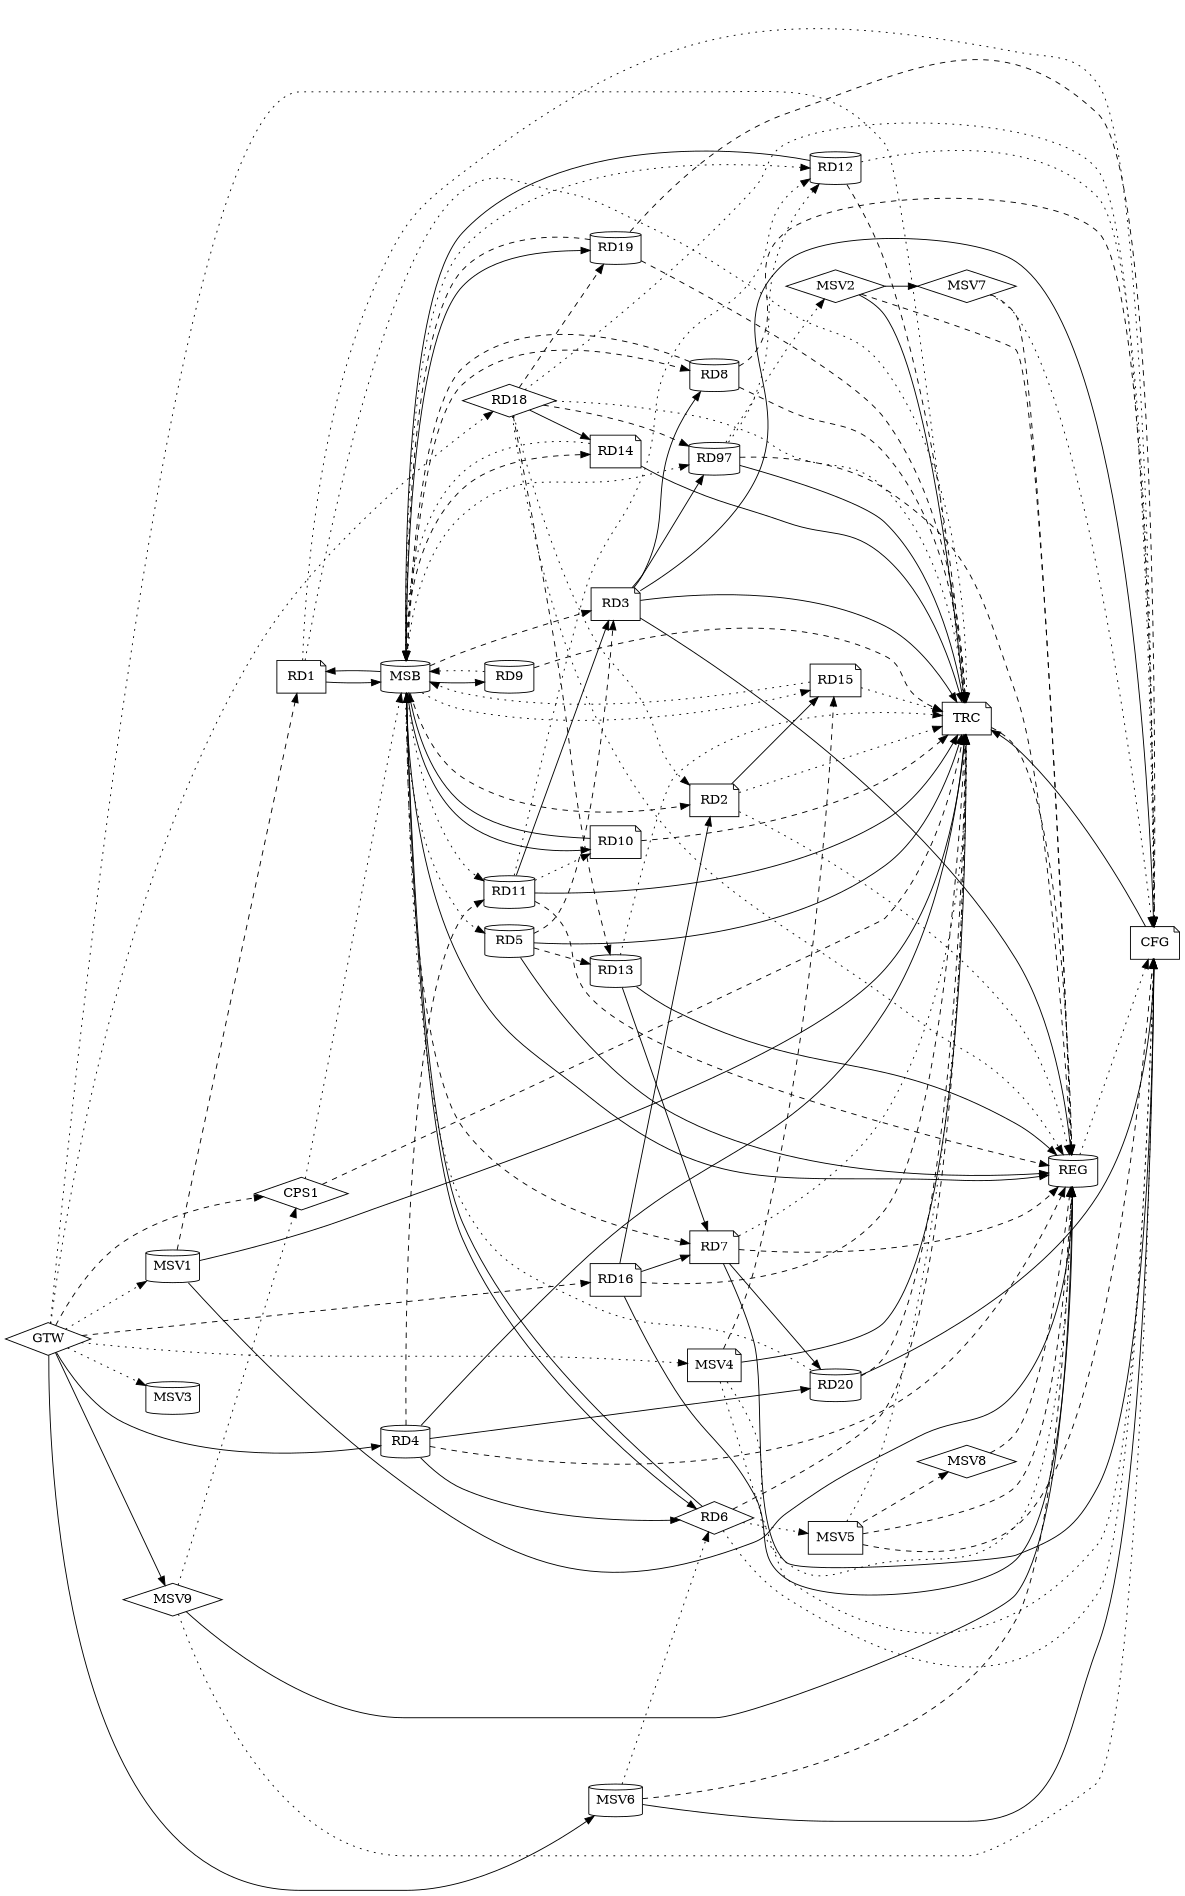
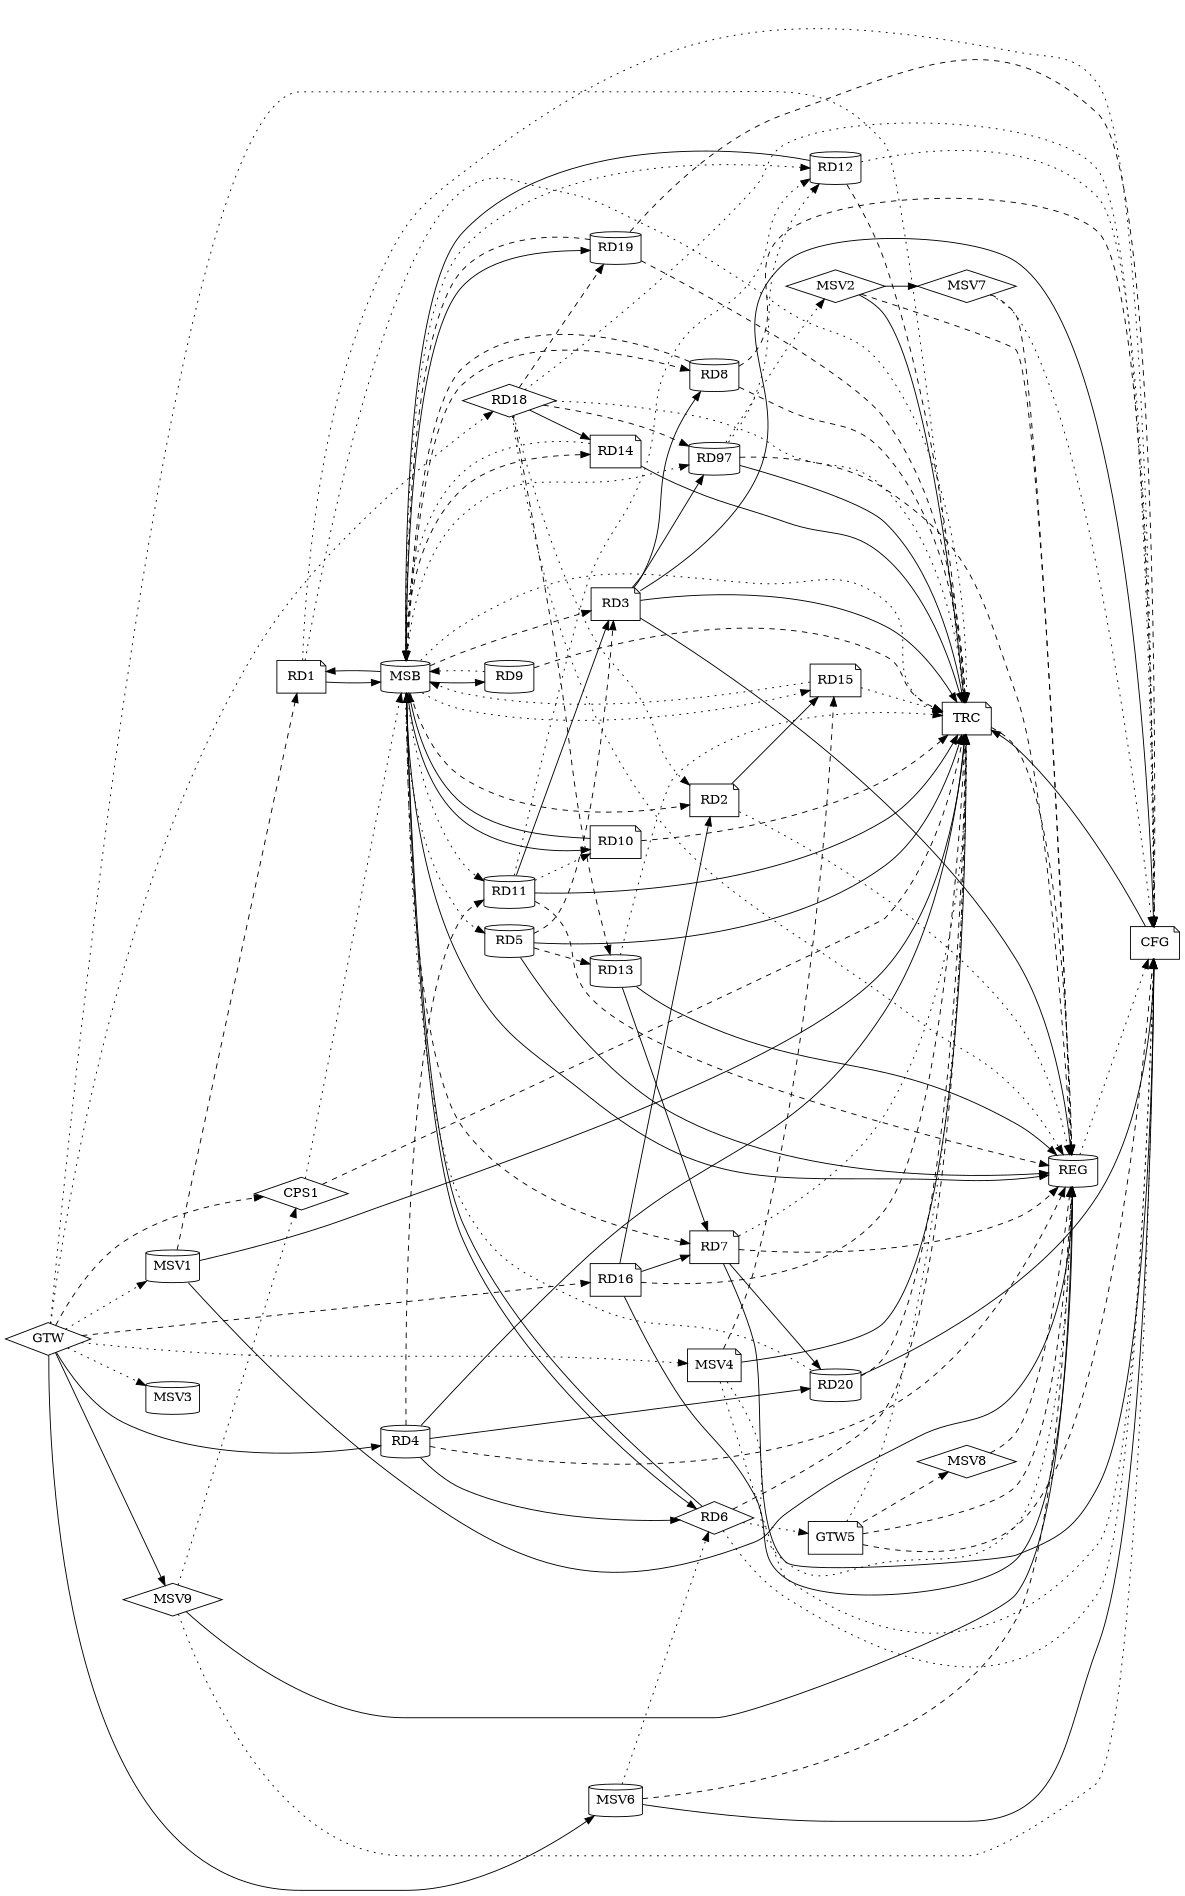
(846, 758) -> (707, 579)
(836, 1538) -> (836, 1538)
